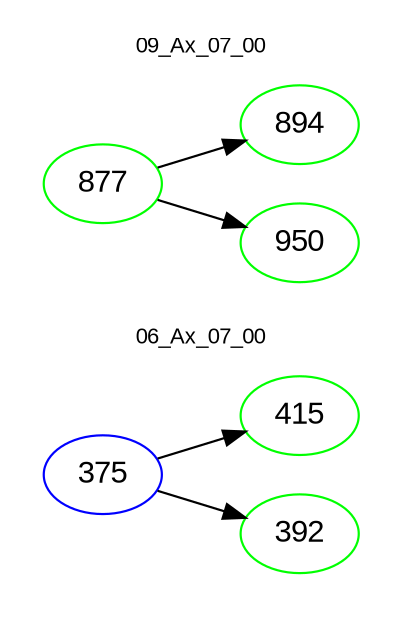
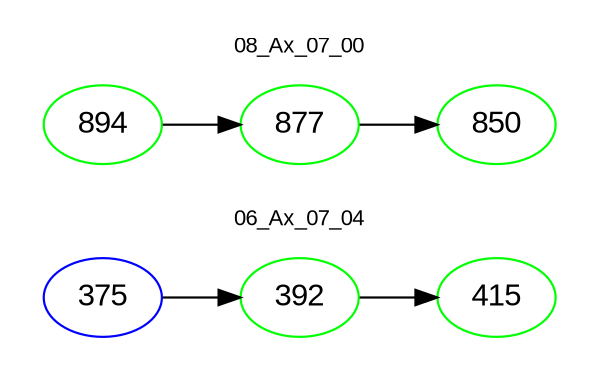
(201, 47) -> (300, 47)
(191, 157) -> (191, 125)
(300, 243) -> (497, 125)
(201, 338) -> (300, 220)
(191, 448) -> (387, 298)
